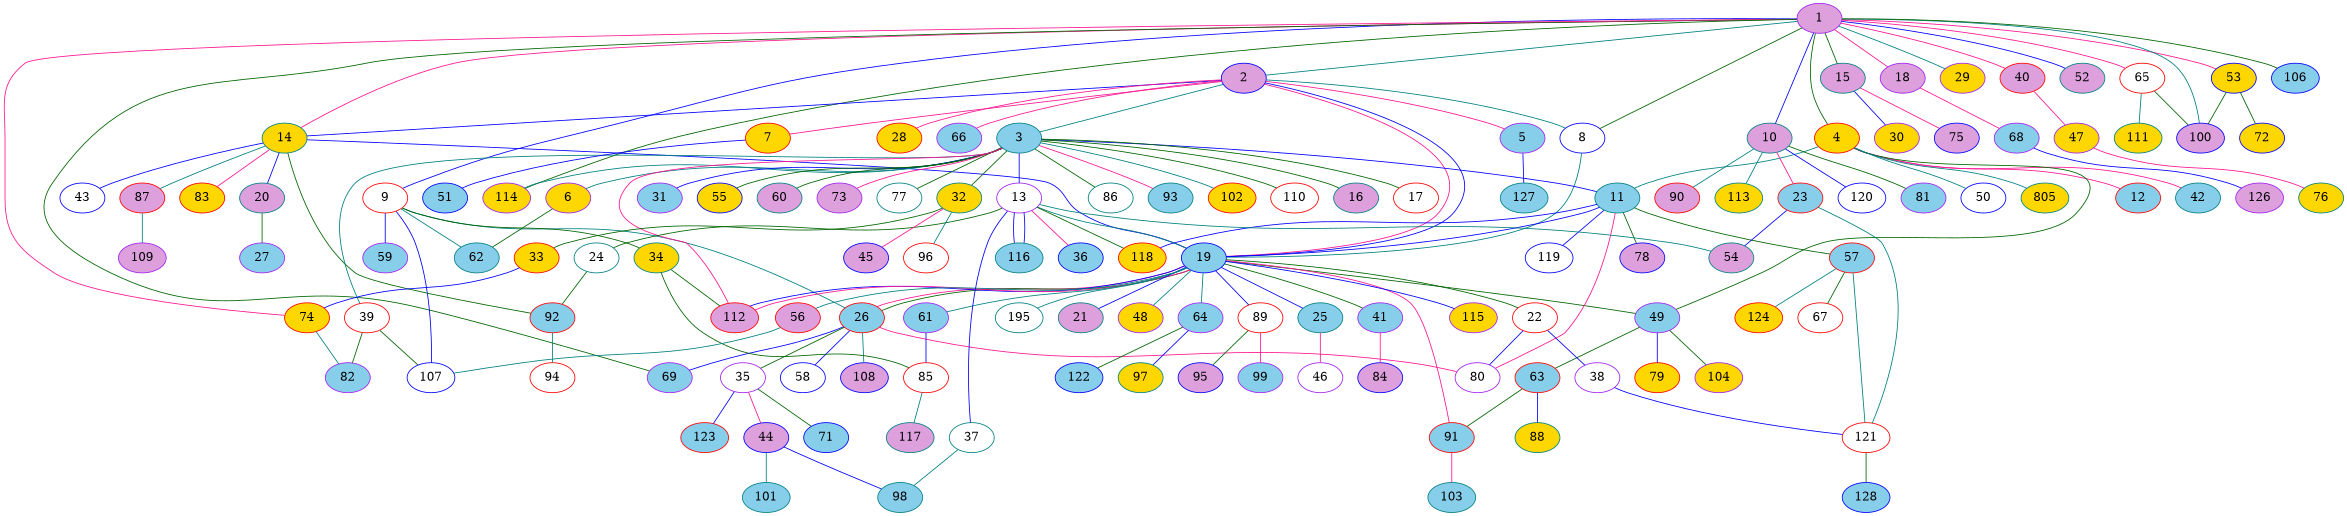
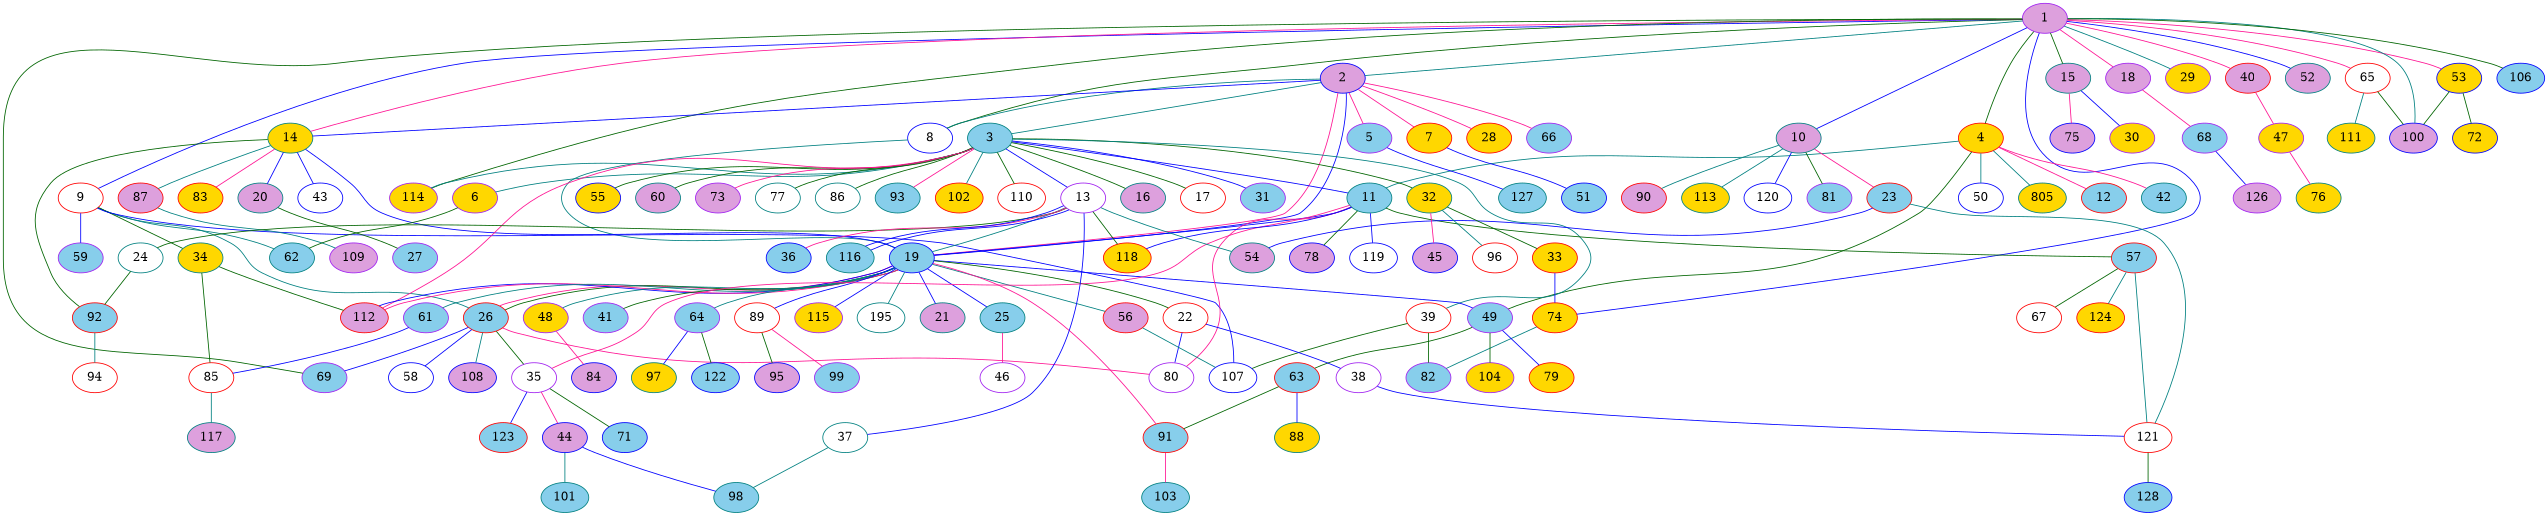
(674, 35) -> (2046, 247)
none -> (968, 285)
(1493, 293) -> (1204, 282)
(1380, 348) -> (572, 350)
